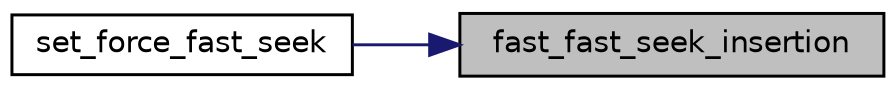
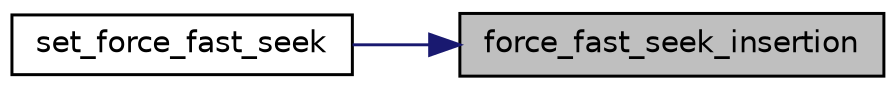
(672, 45) -> (672, 45)
